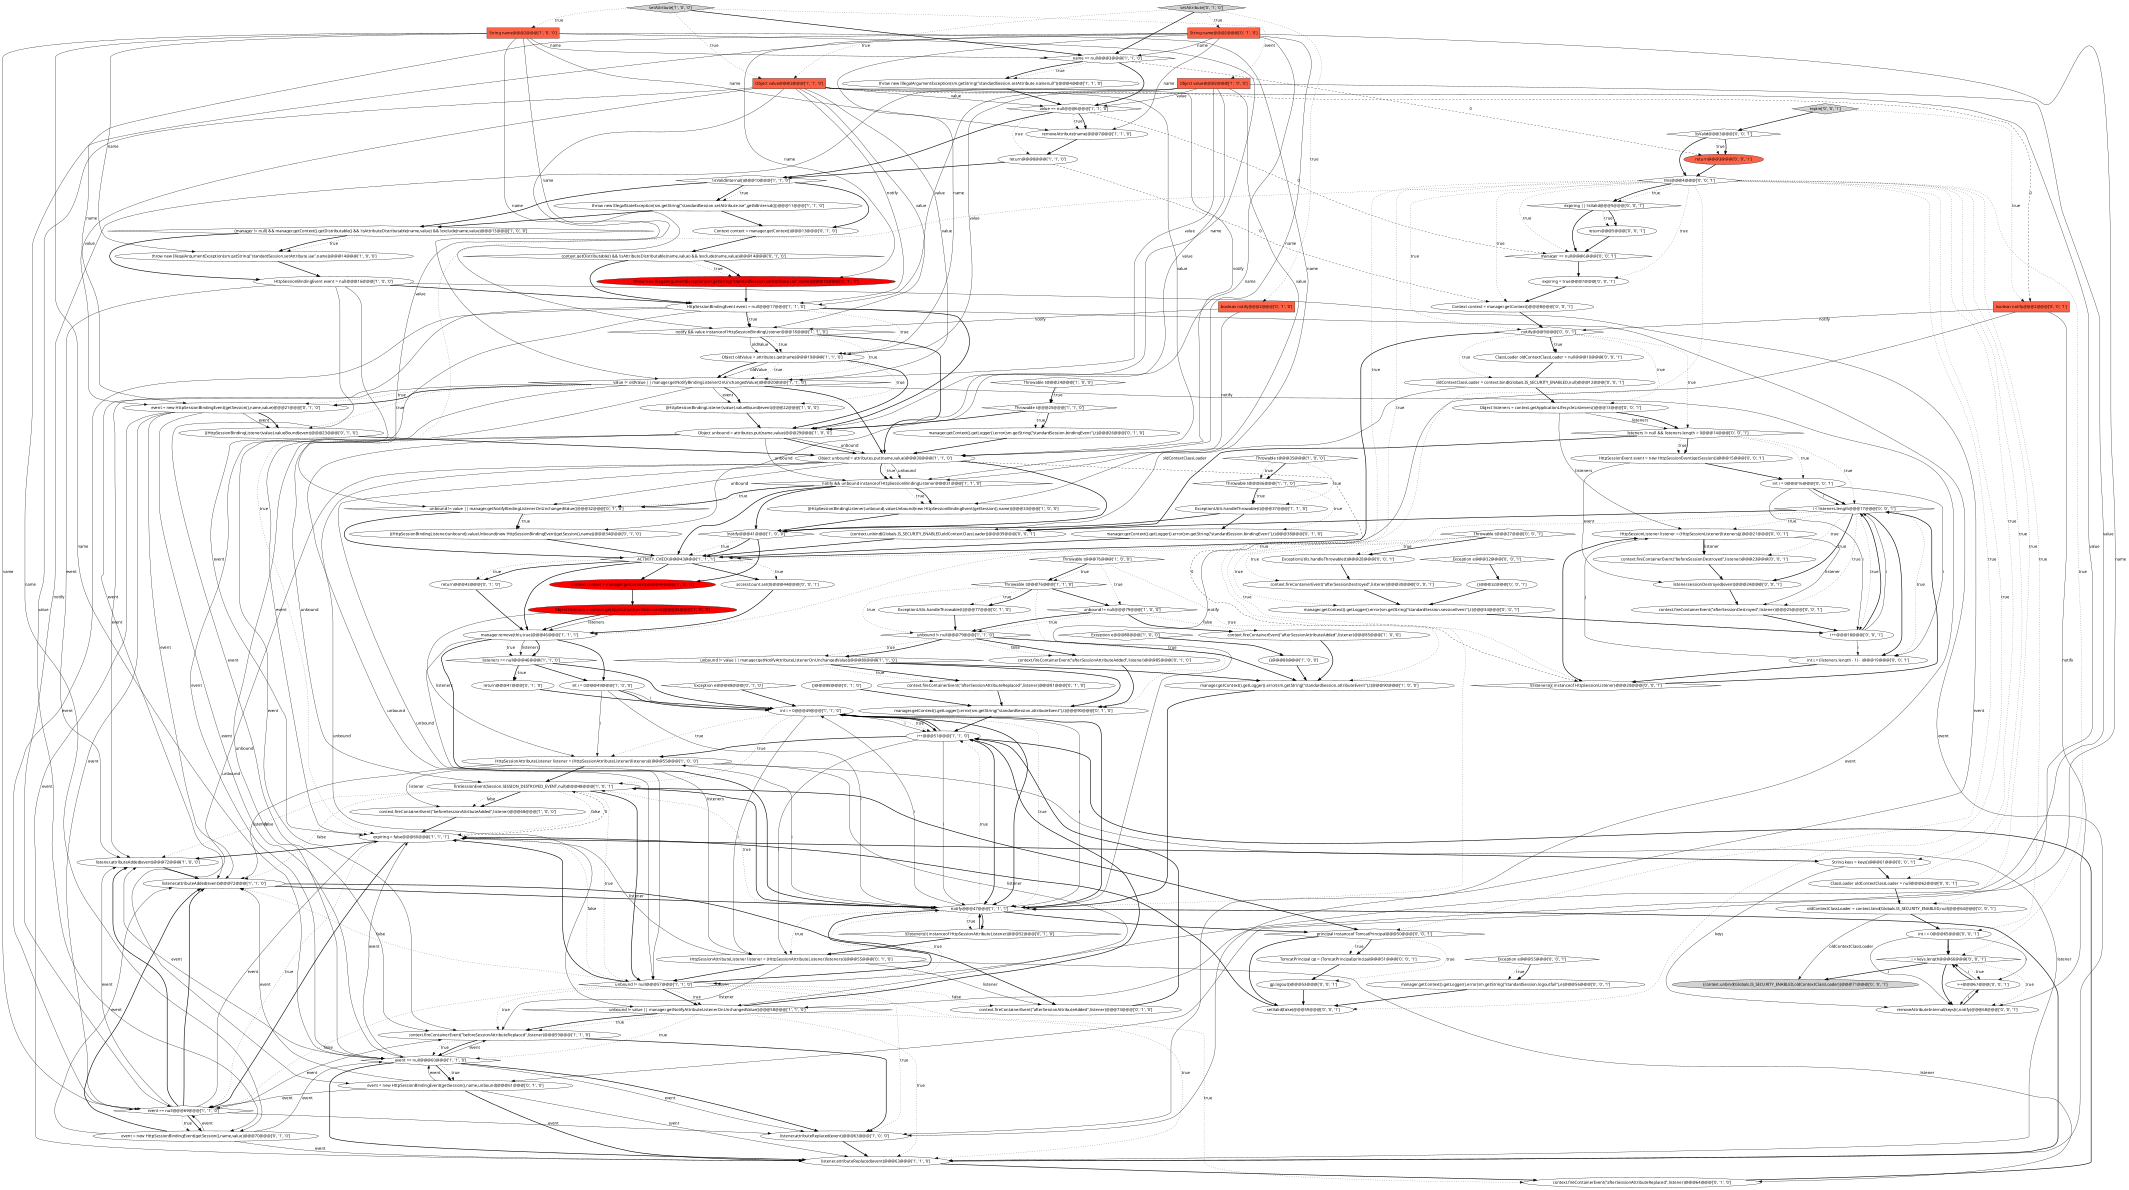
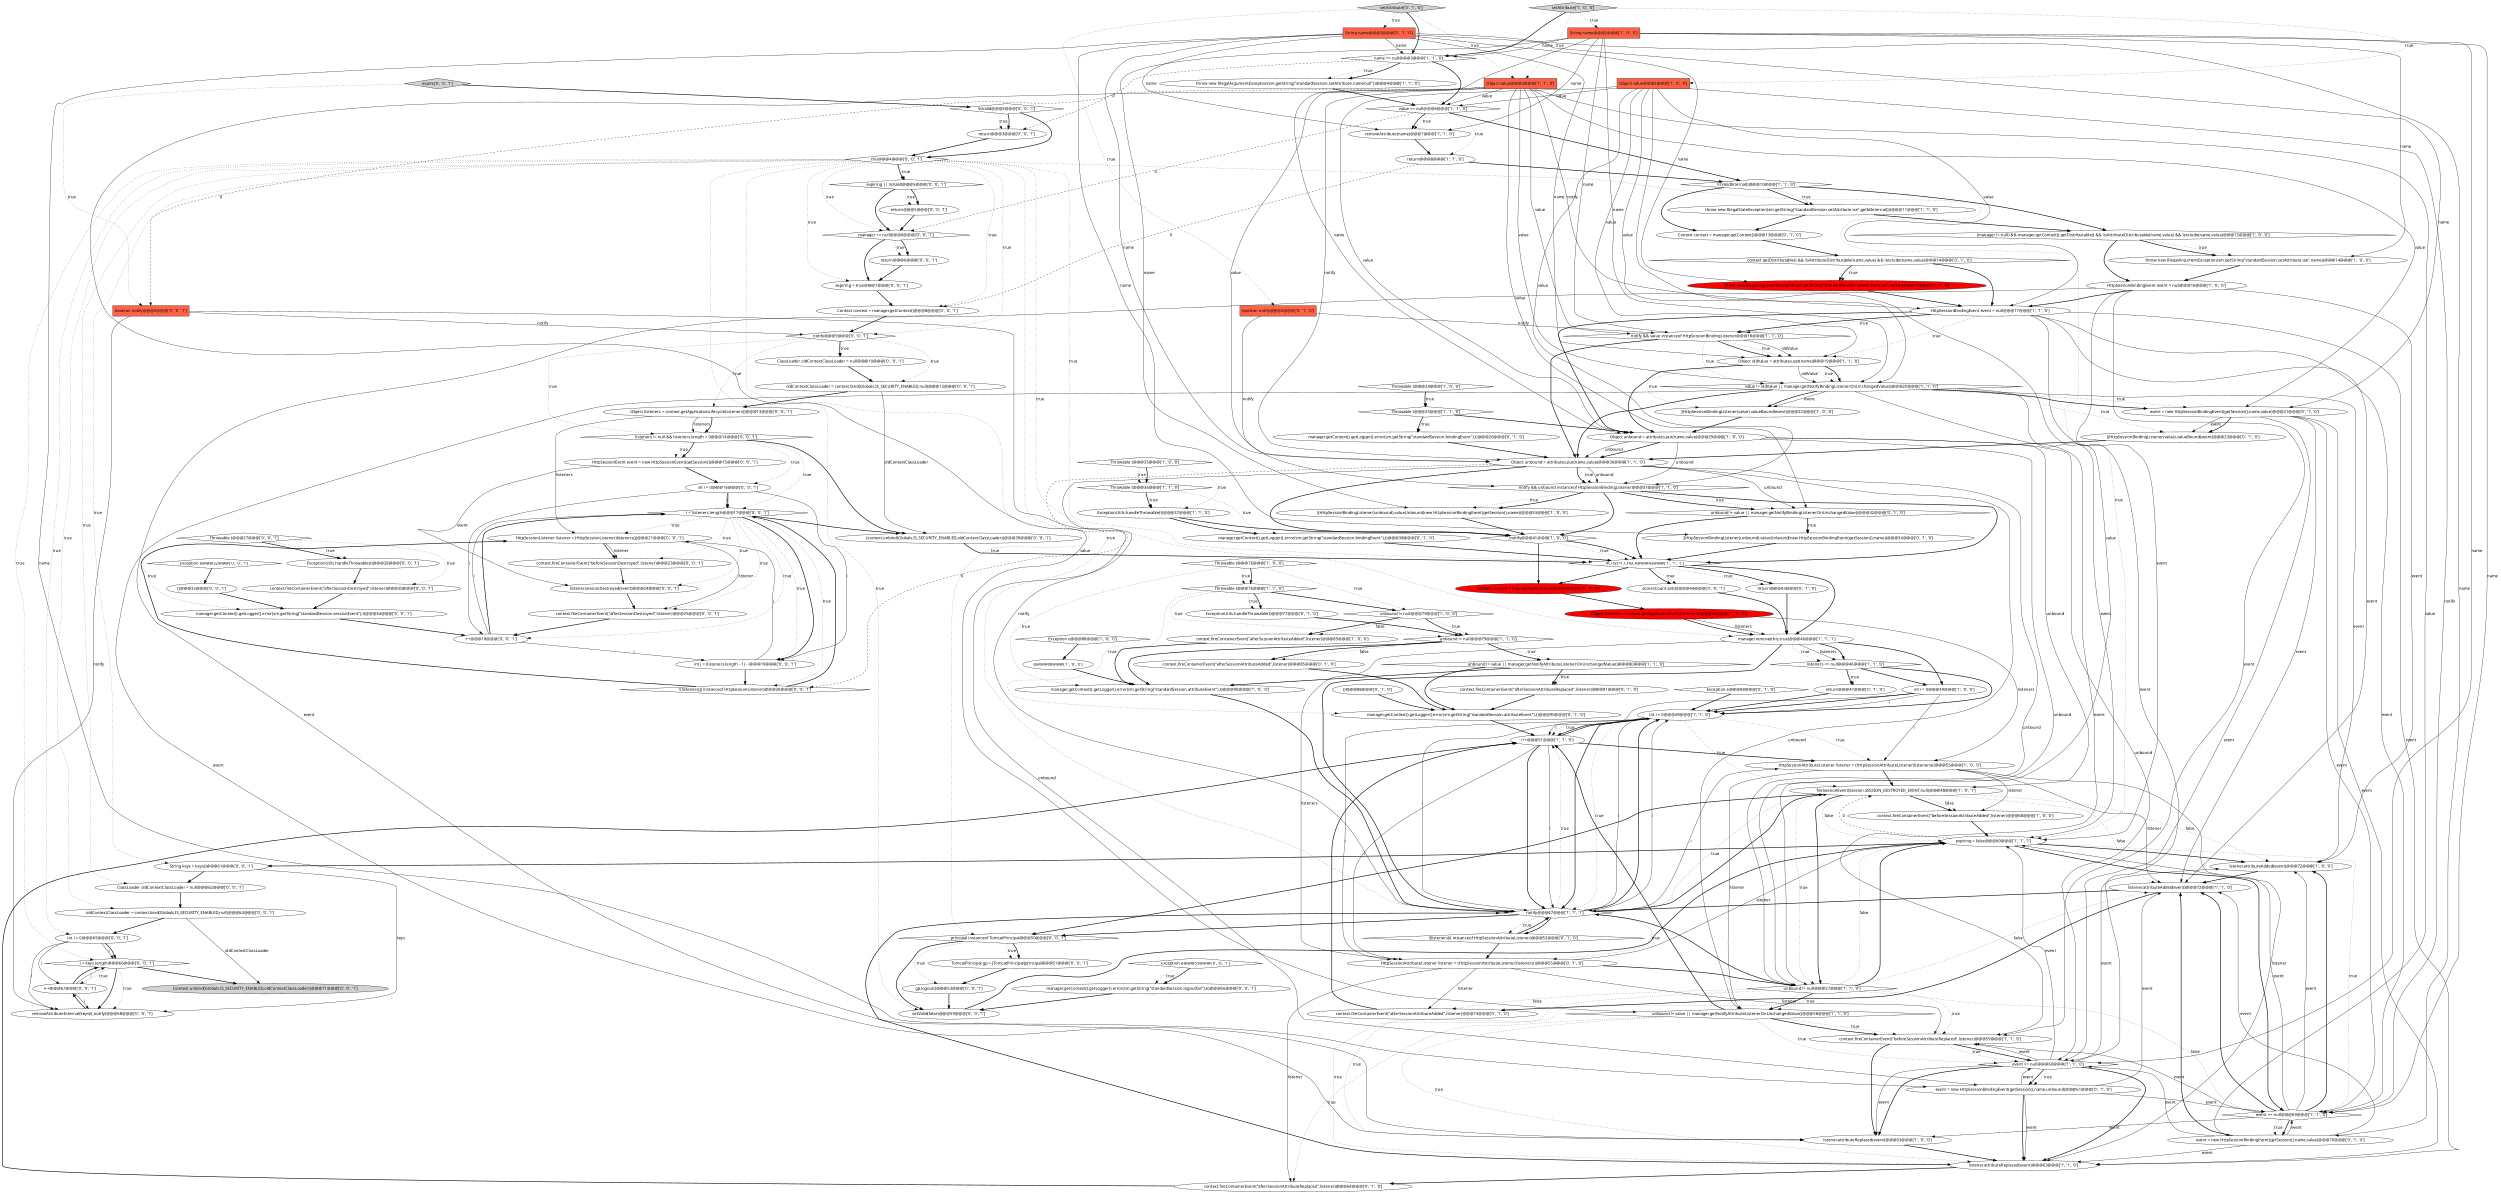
(1270, 46) -> (2409, 46)
(1724, 159) -> (1007, 134)
none -> (909, 260)
(1160, 546) -> none
(1825, 560) -> (733, 569)
(941, 953) -> none
